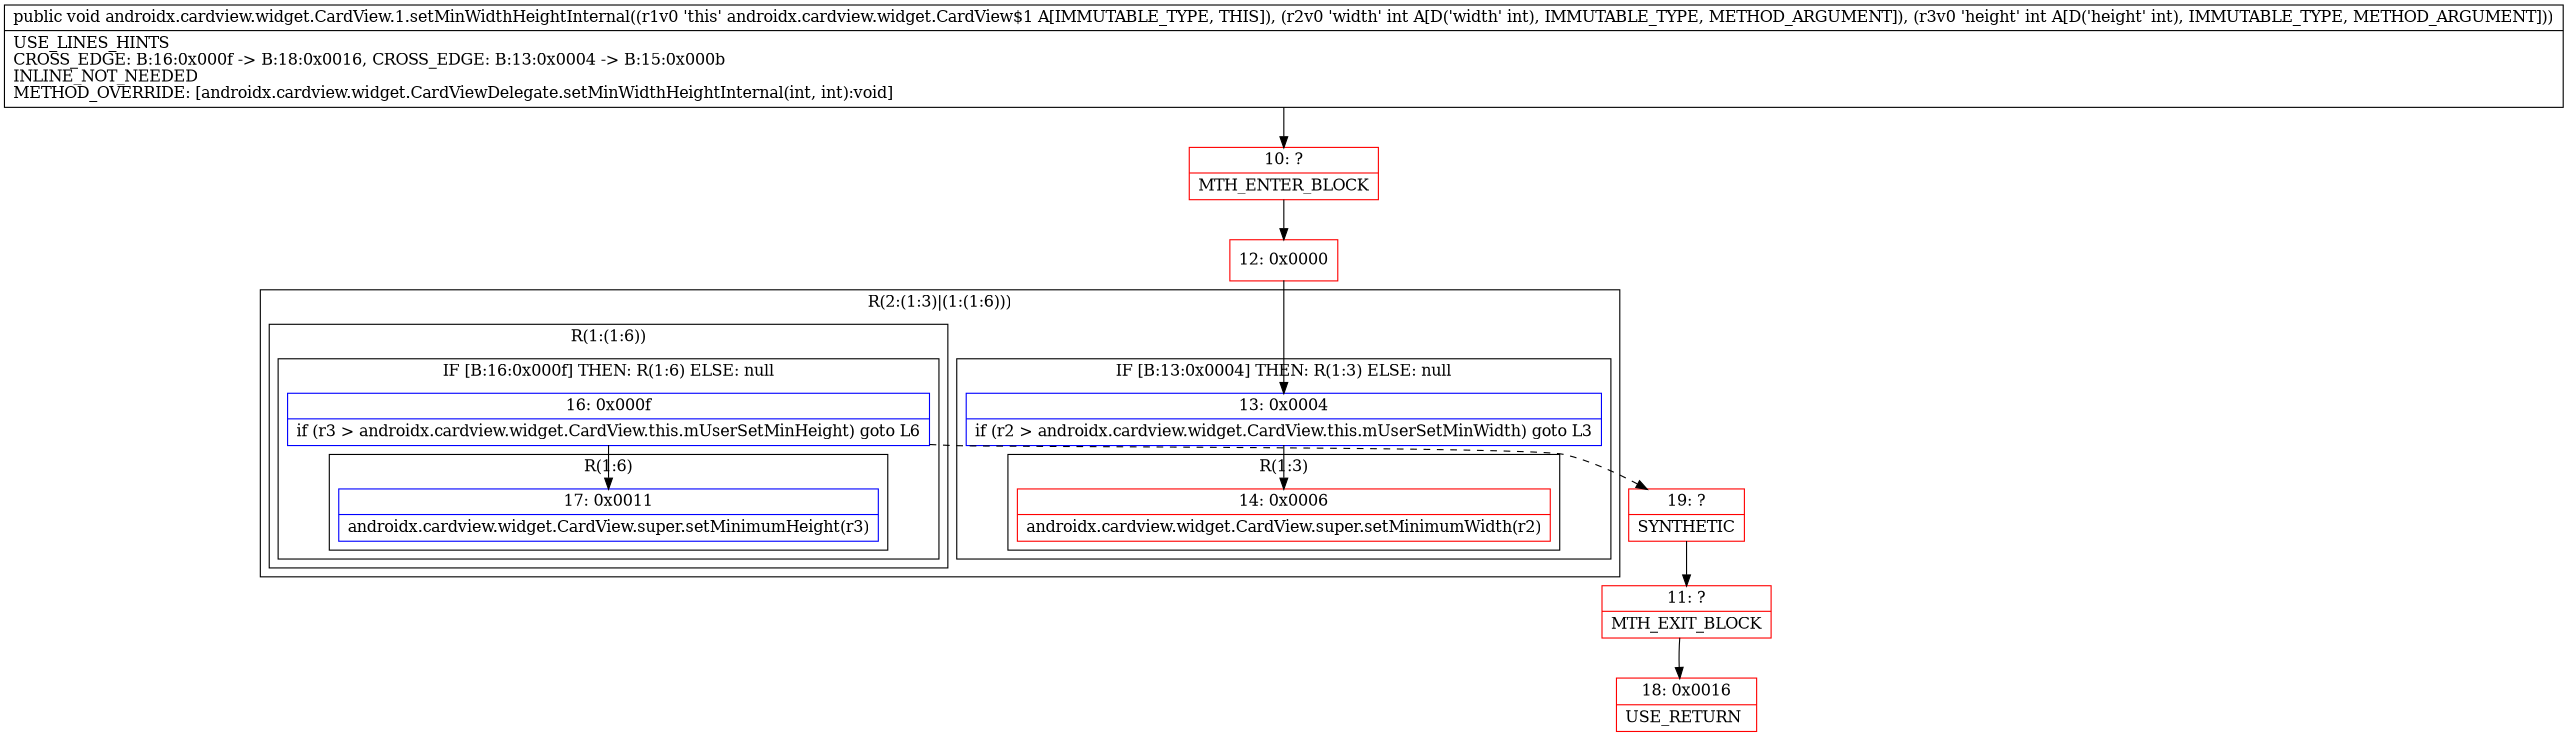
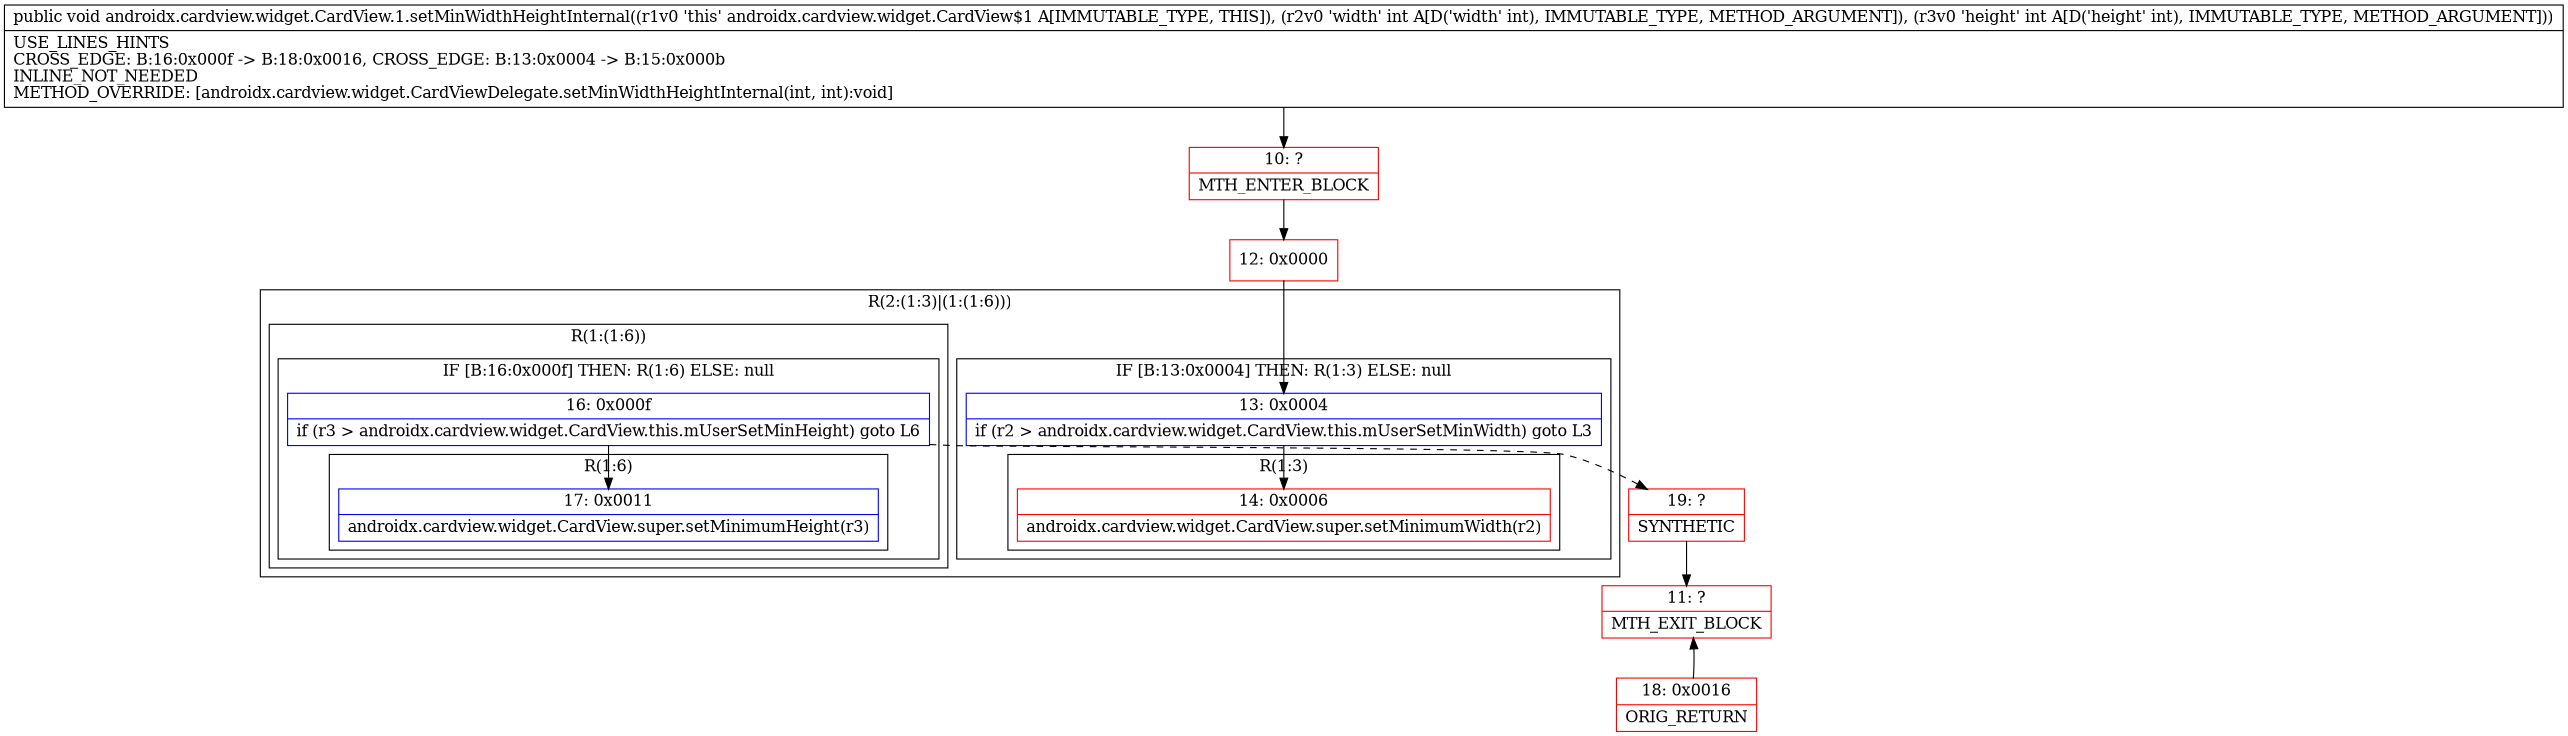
(1679, 653) -> (1694, 664)
(1683, 718) -> (1687, 718)
